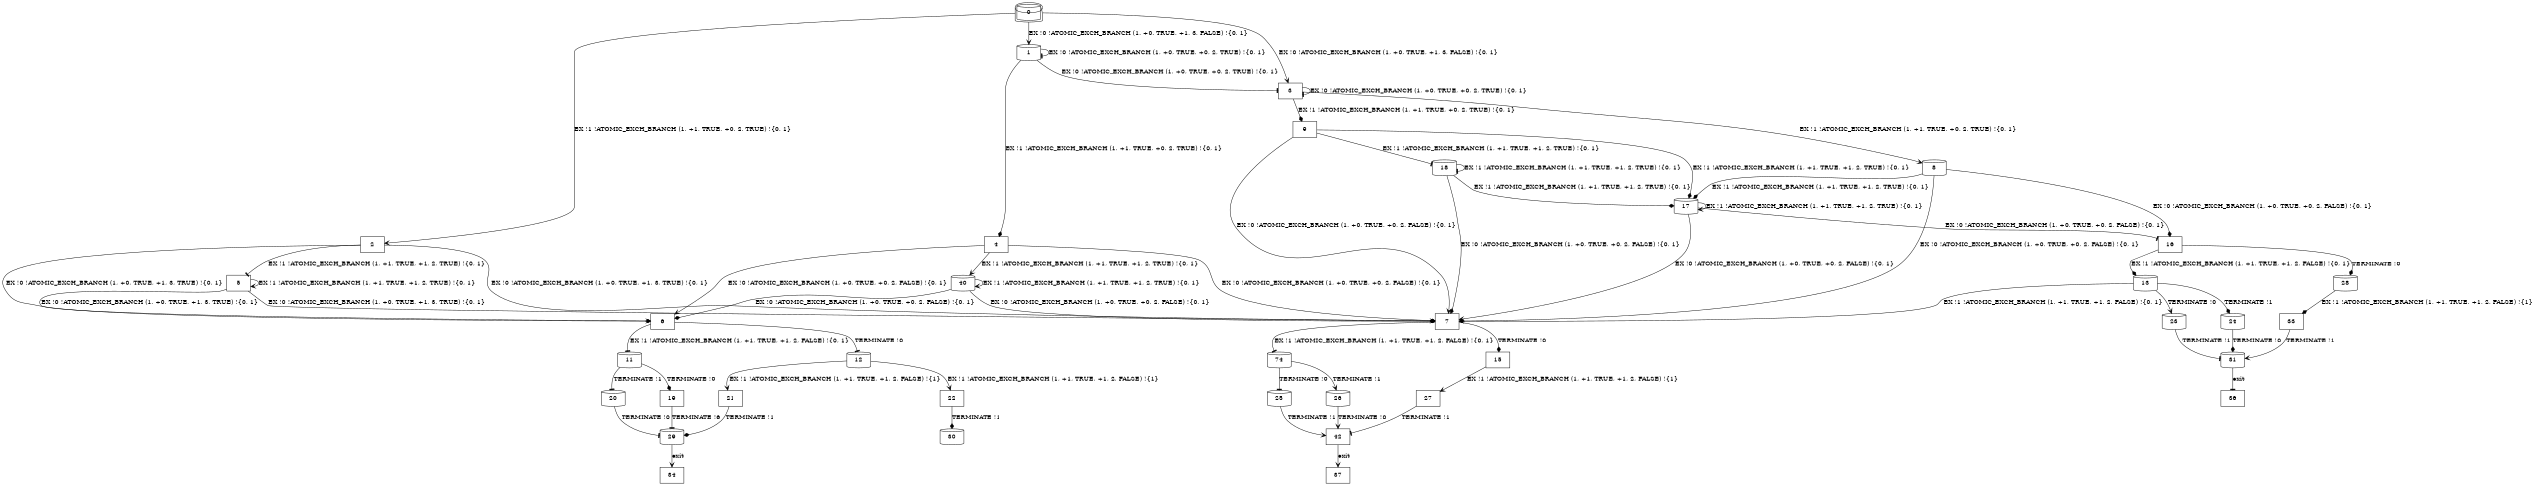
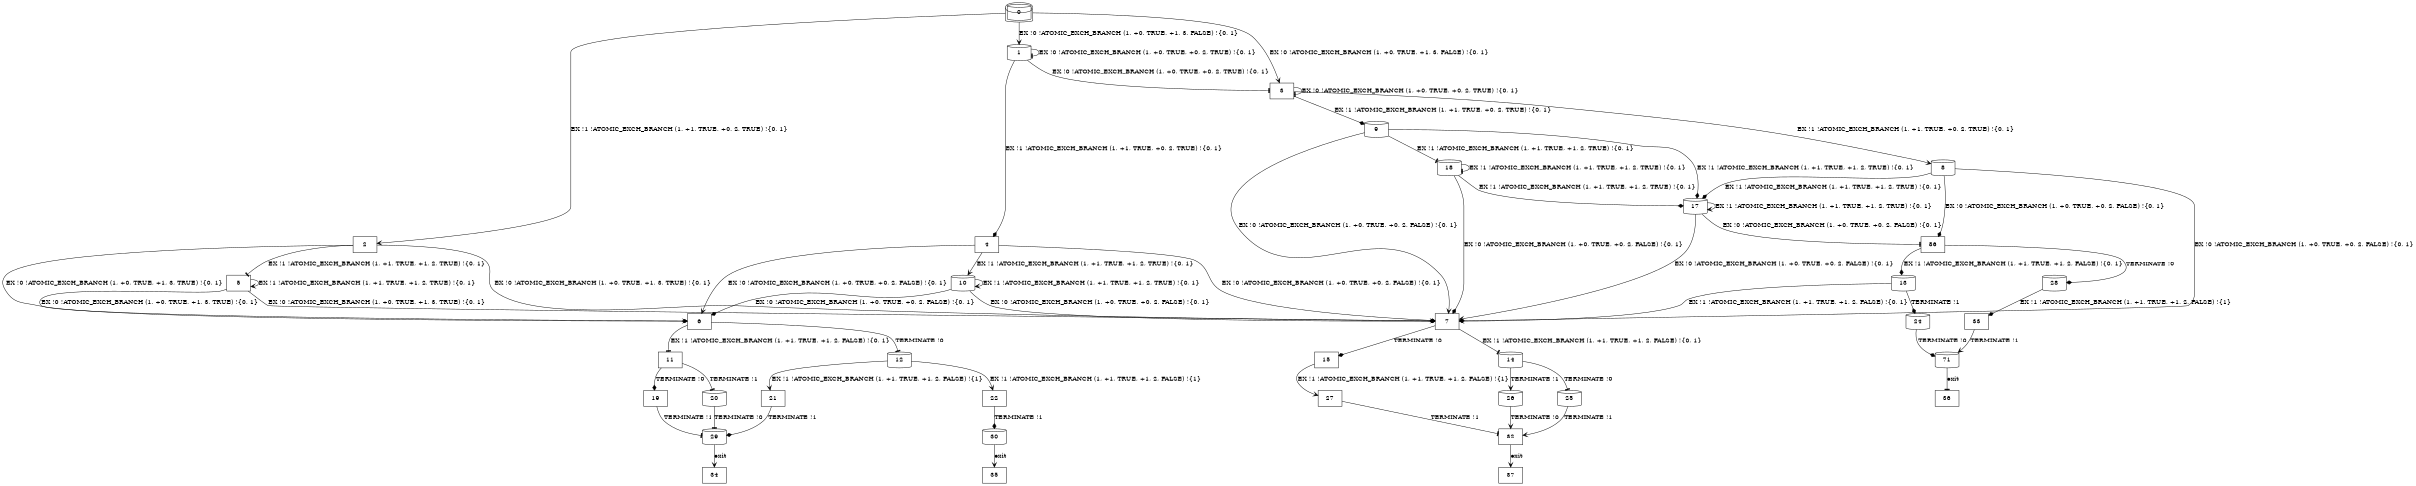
(1305, 129) -> (1376, 129)
(2170, 245) -> (1933, 245)
(963, 283) -> (963, 283)
(2174, 322) -> none
(630, 360) -> (670, 360)
(1279, 360) -> (1511, 360)
(2233, 360) -> (1947, 360)
(696, 418) -> (688, 418)
(1338, 437) -> (1511, 437)
none -> (994, 475)
